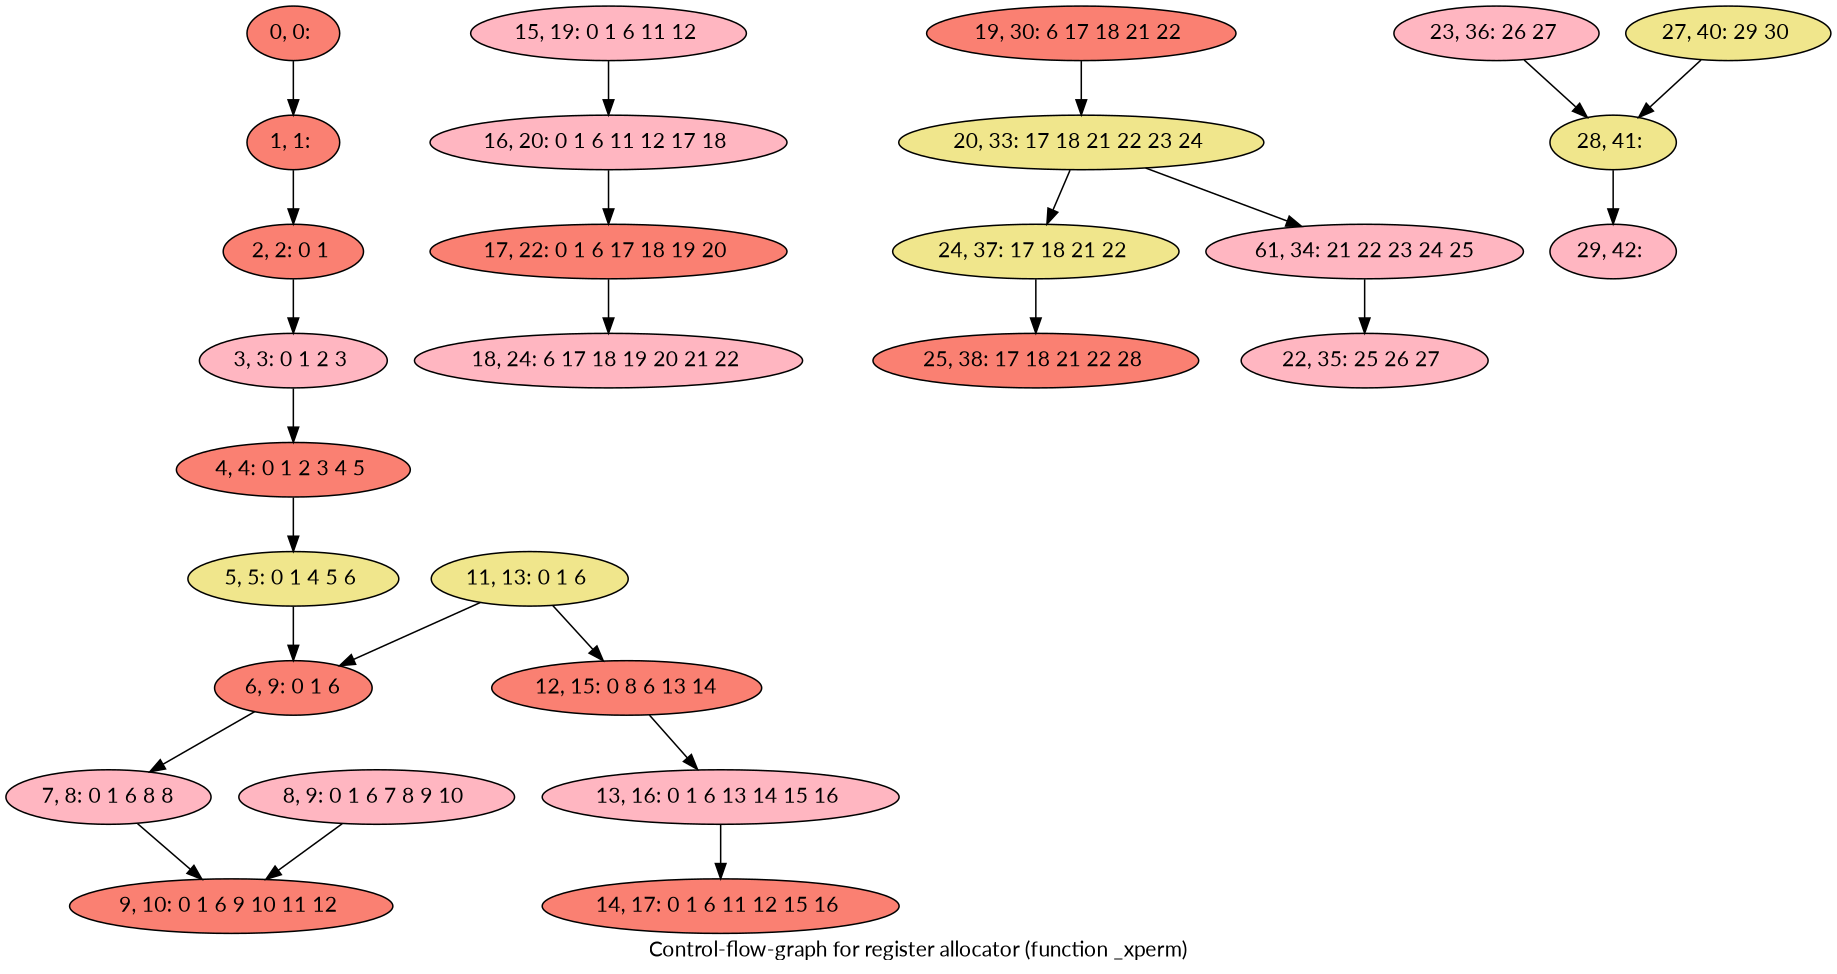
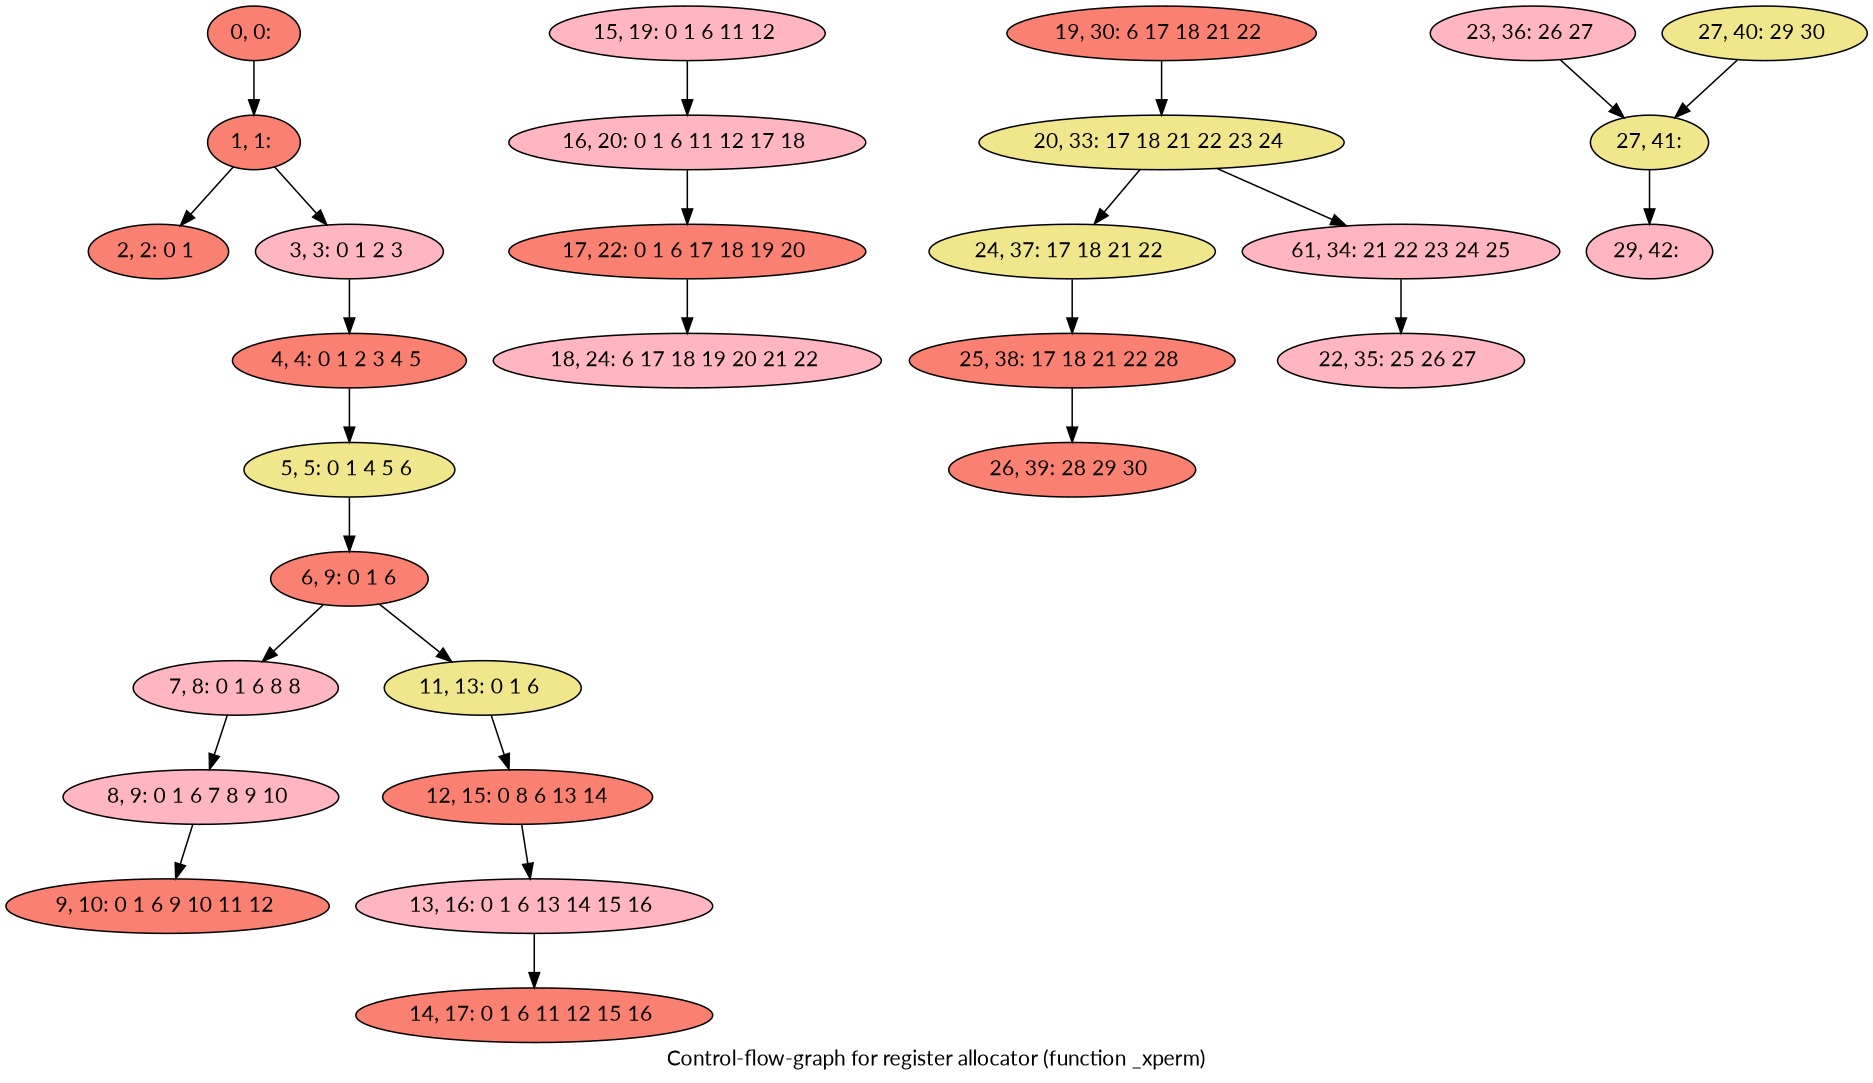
(1613, 142) -> (1650, 142)
(293, 299) -> (296, 190)
none -> (1072, 470)
(417, 631) -> (410, 628)
(164, 847) -> (221, 735)
